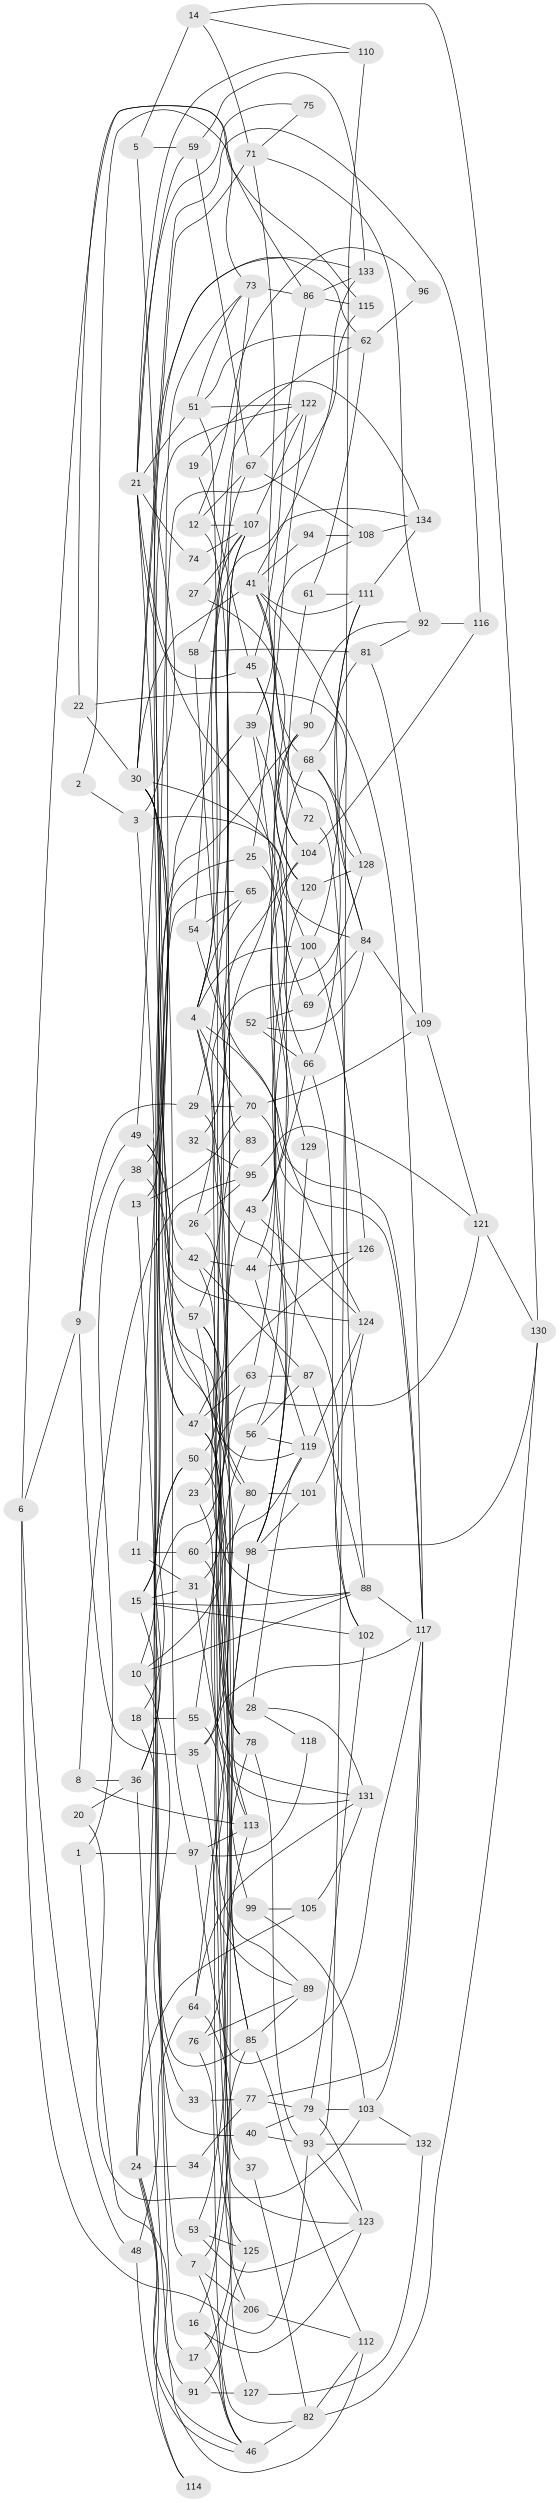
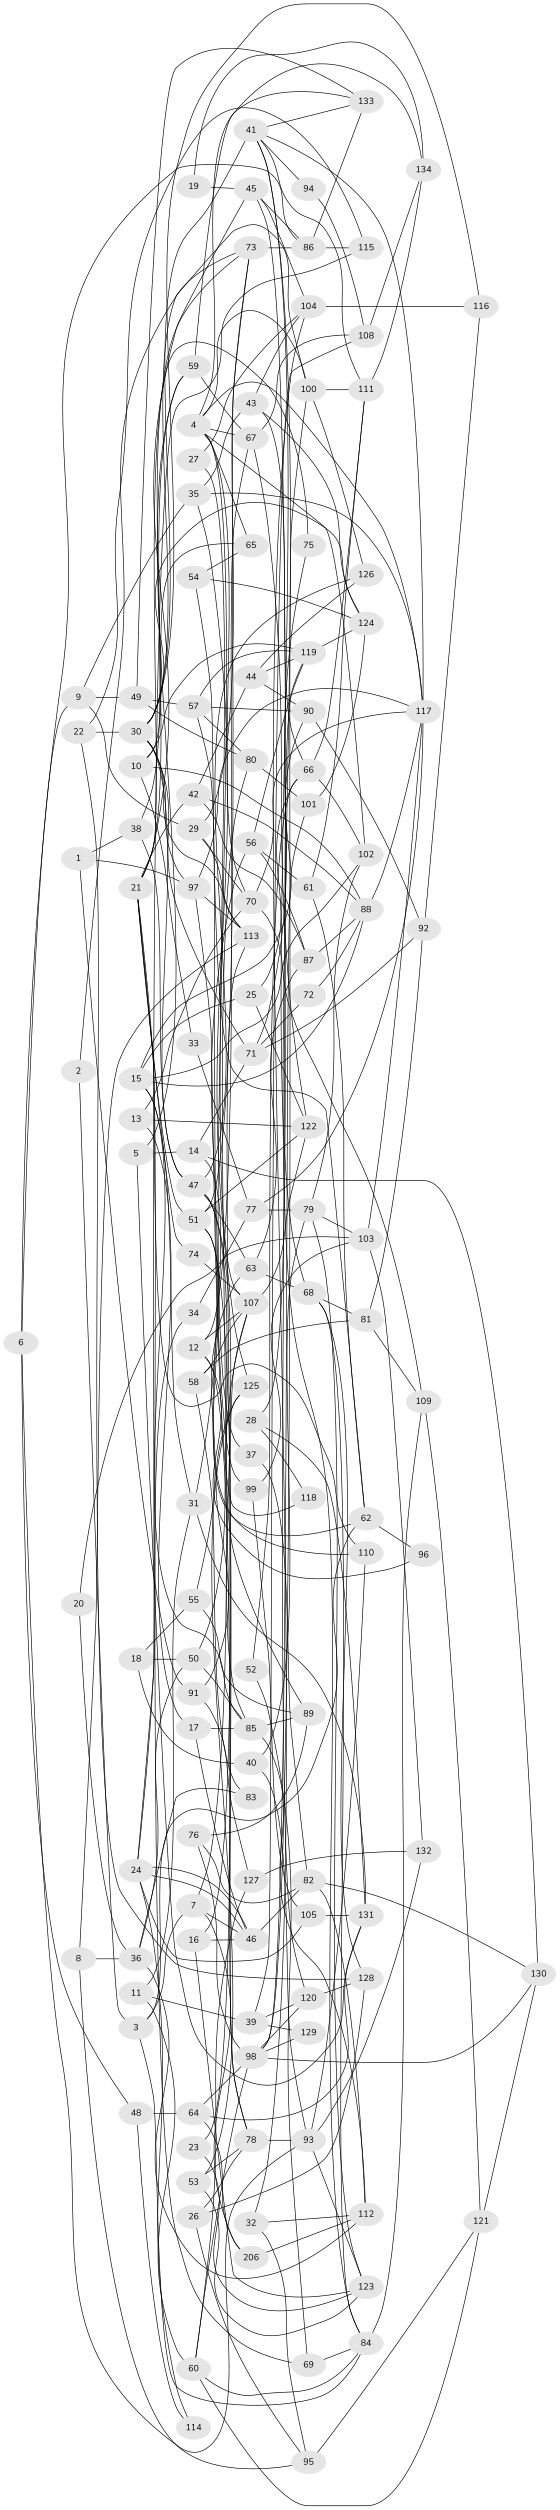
(337, 1013) -> (286, 2392)
none -> (309, 2219)
